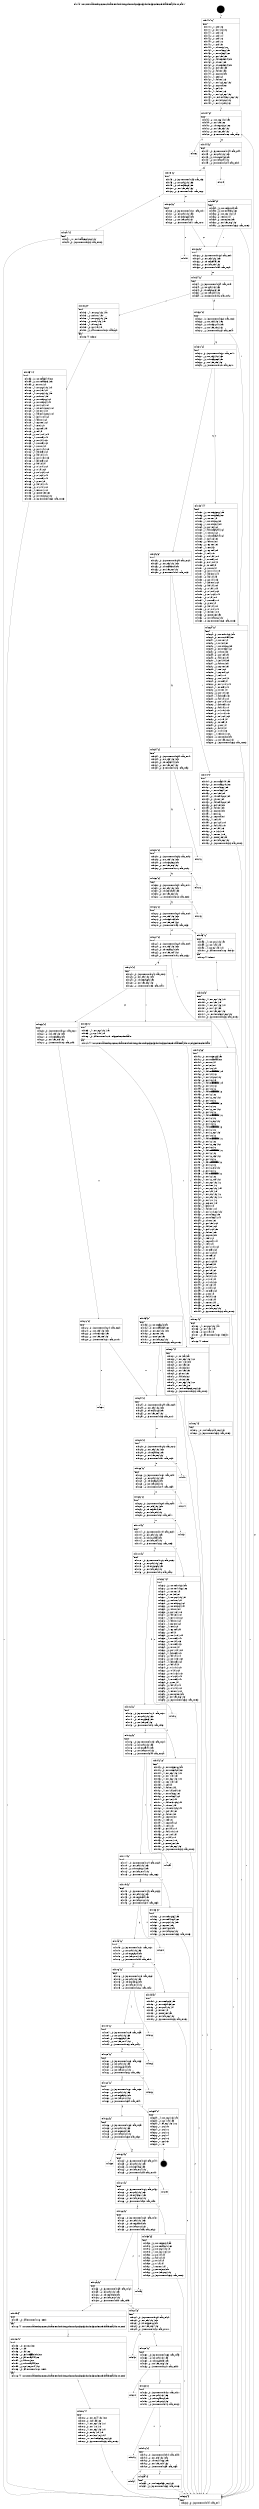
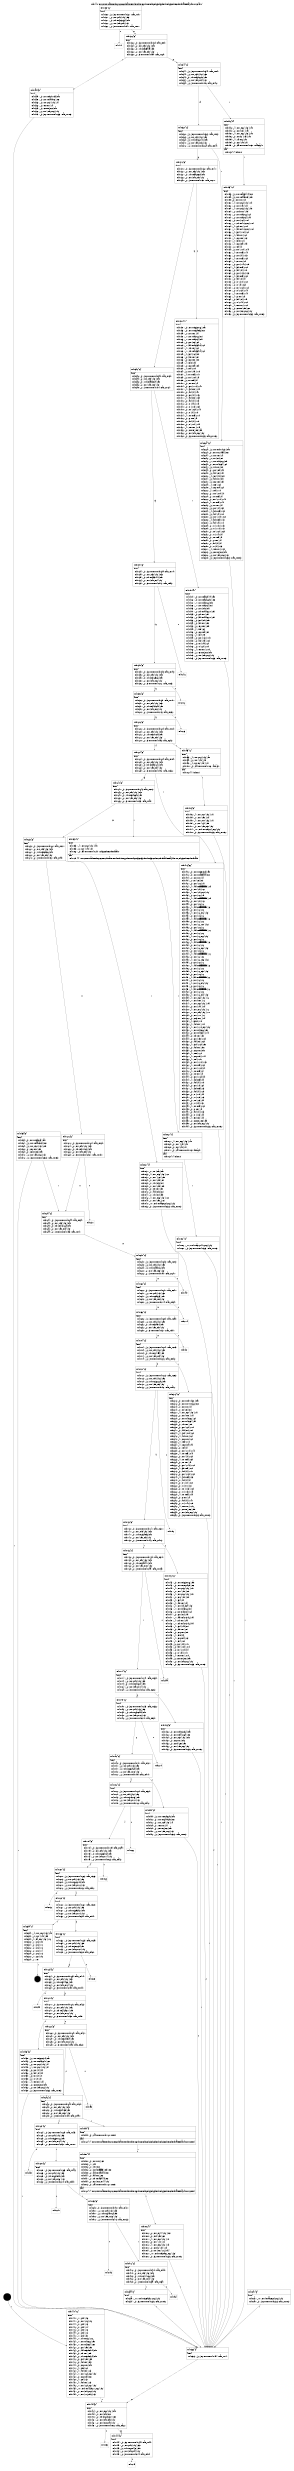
(185, 182) -> none
(220, 237) -> (100, 73)
